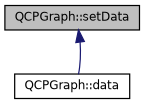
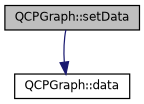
(80, 58) -> (64, 46)
